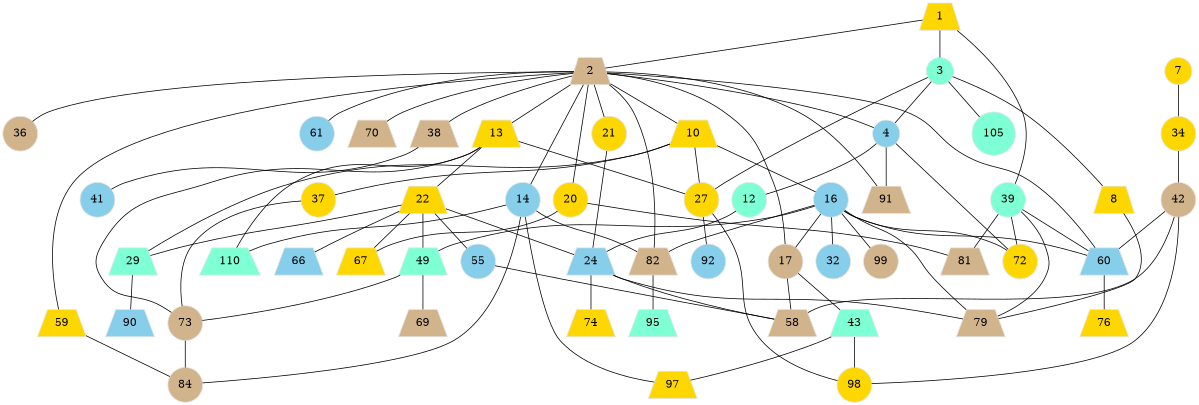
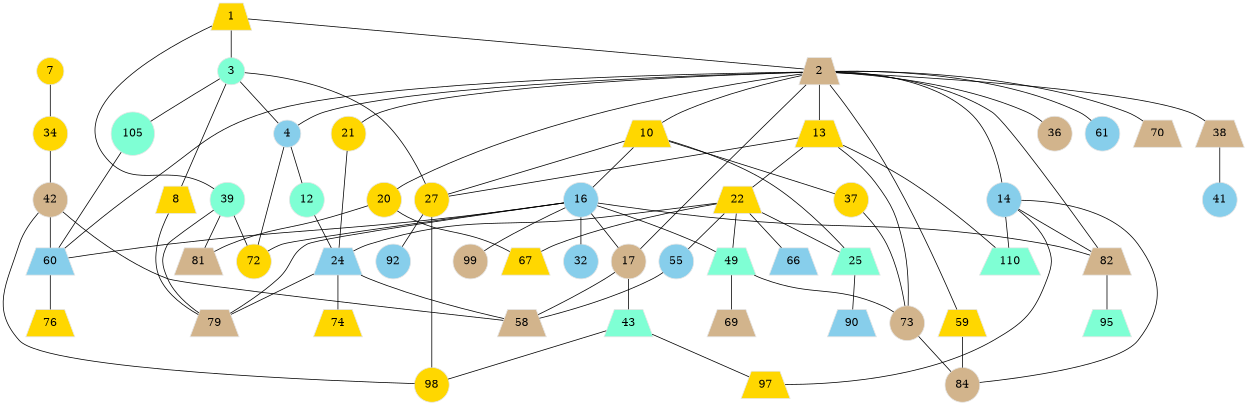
(886, 200) -> none
(1055, 230) -> (90, 200)
(133, 261) -> (856, 261)
